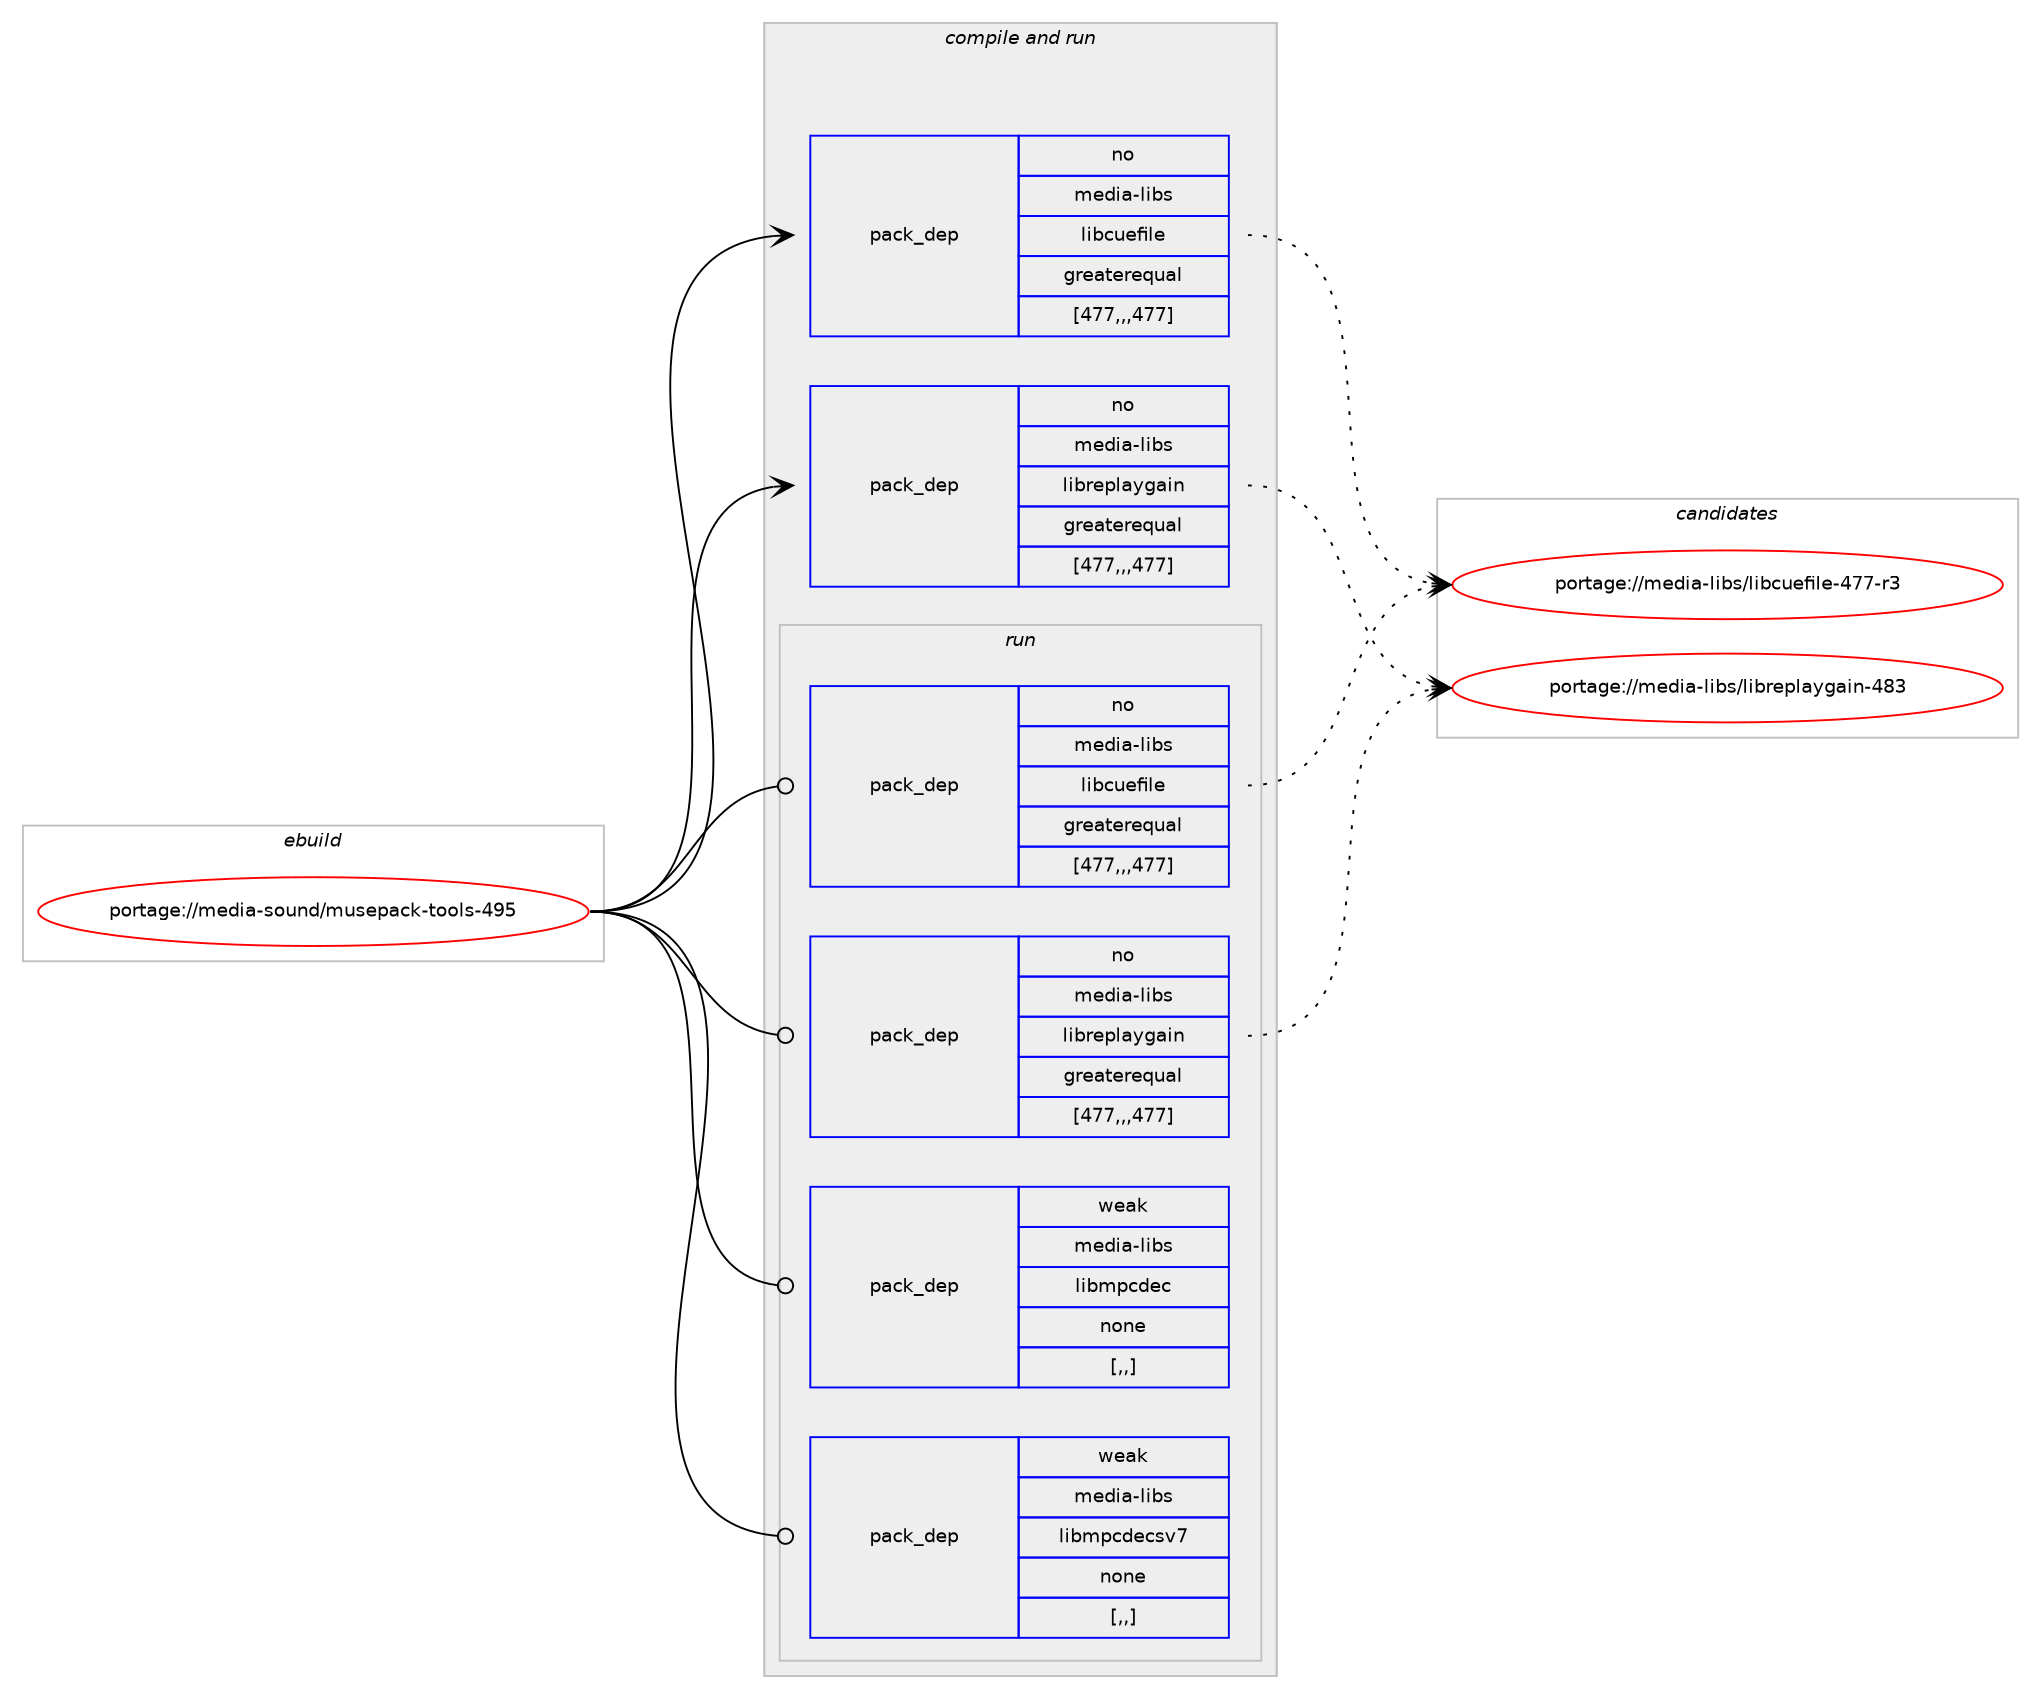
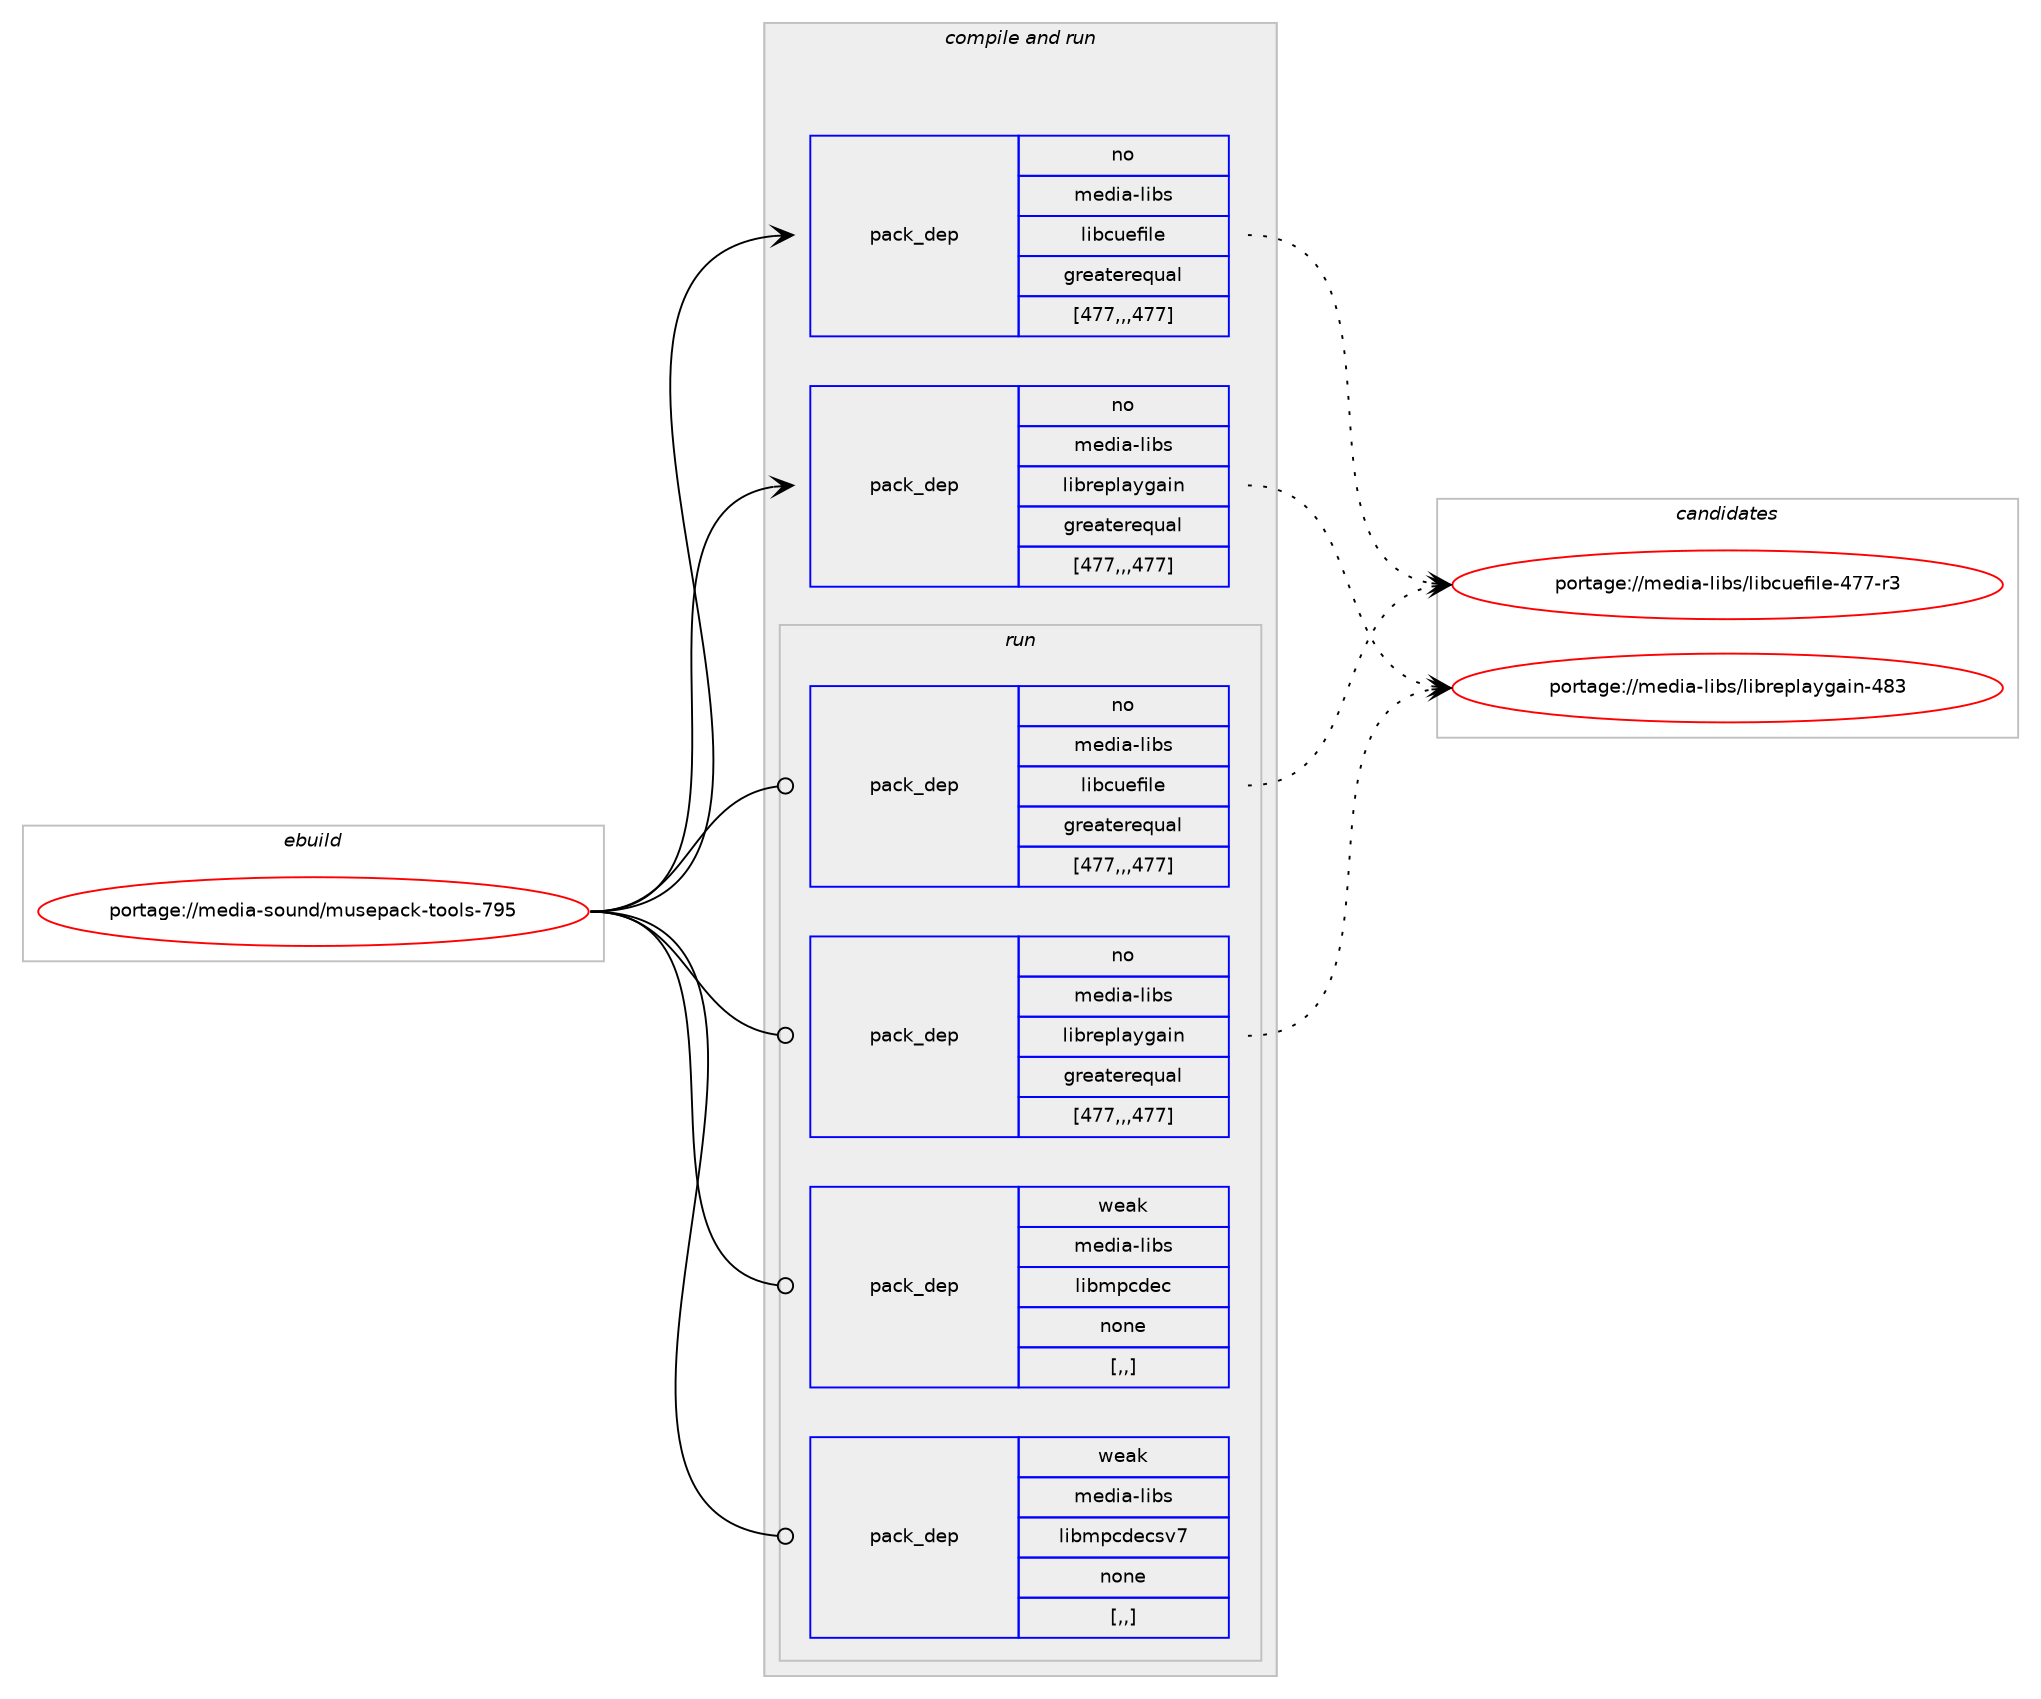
(313, 912) -> (313, 912)
